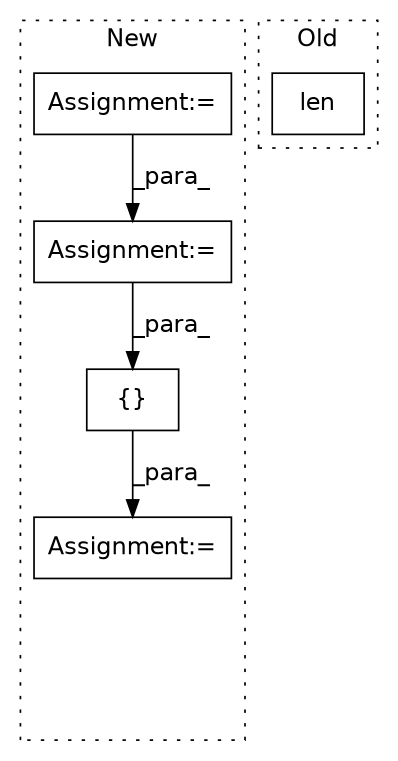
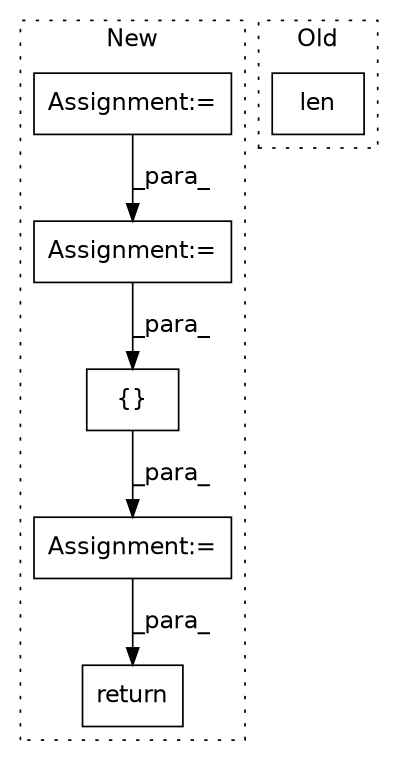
none -> (133, 696)
